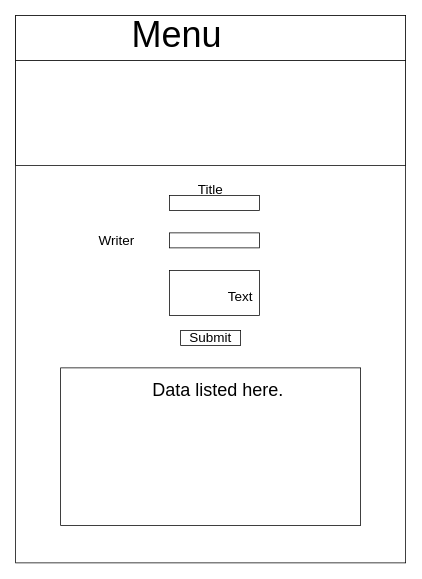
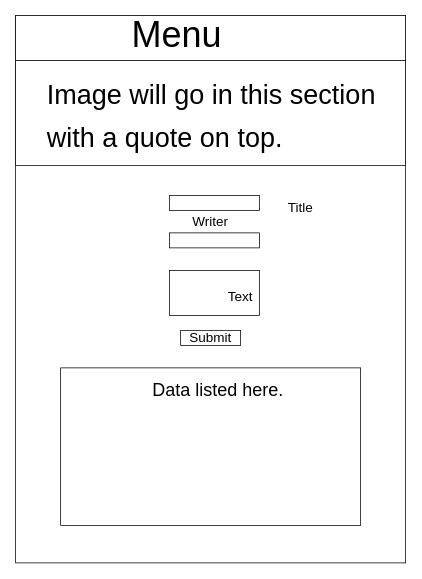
none -> (214, 113)
(210, 184) -> (300, 203)
(117, 240) -> (210, 222)
